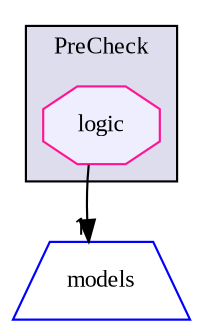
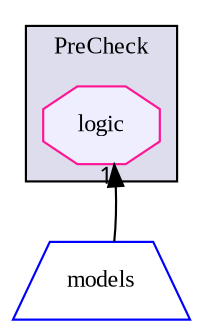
(87, 195) -> (116, 214)
